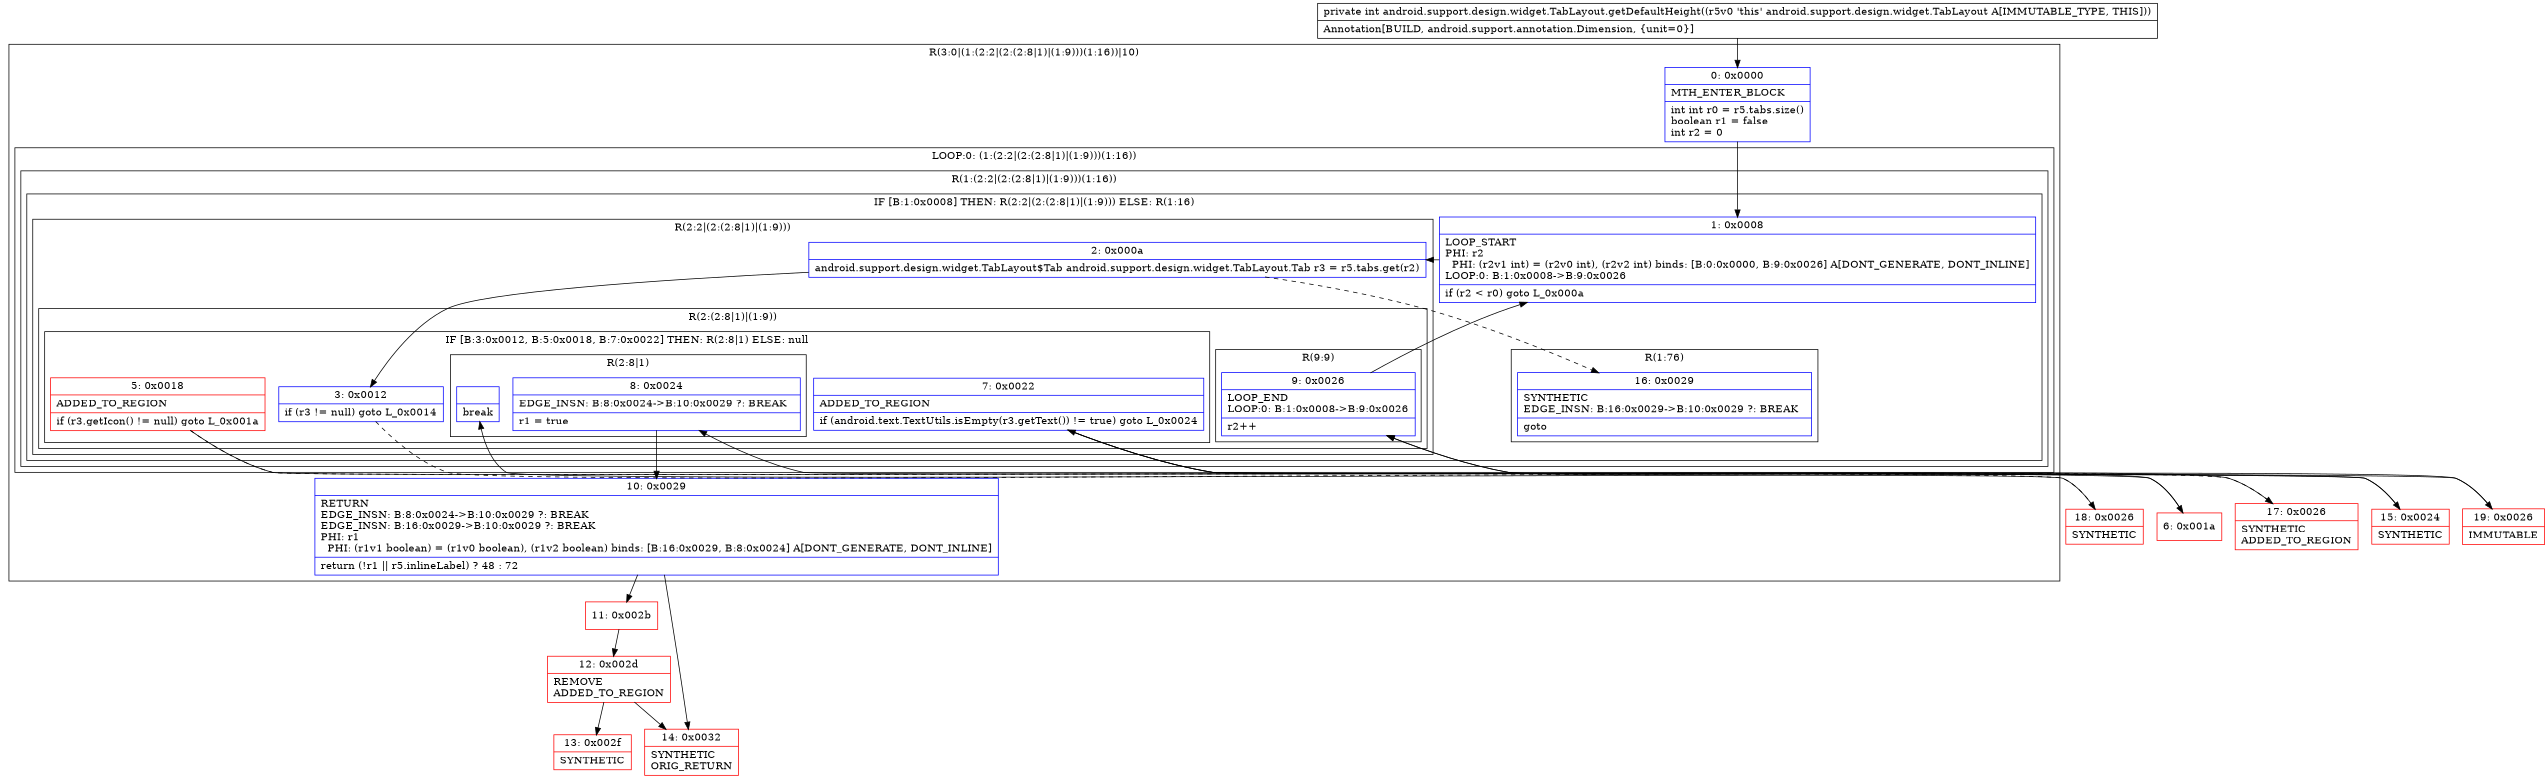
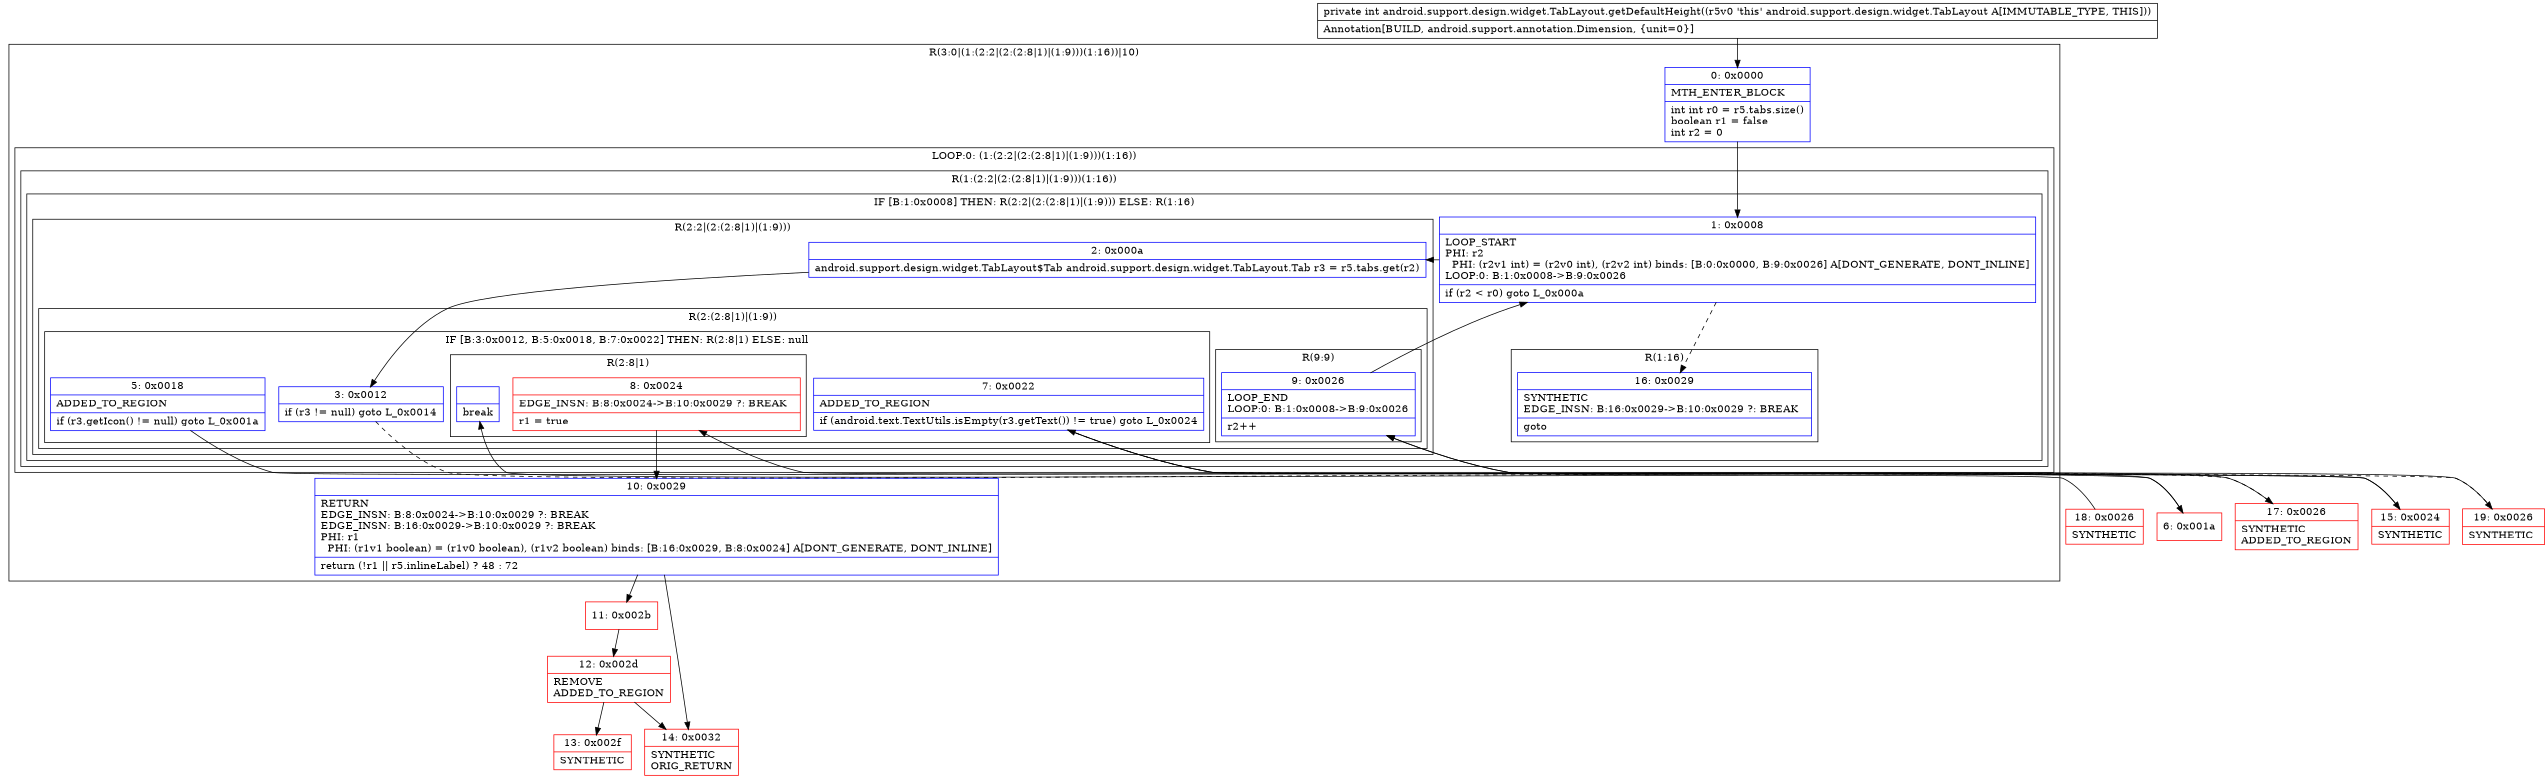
(1440, 313) -> (1700, 334)
(1665, 358) -> (1665, 358)
(158, 404) -> (158, 404)
(657, 404) -> (657, 404)
(1140, 474) -> none
(1779, 474) -> (1779, 474)
(2504, 535) -> (2501, 535)
